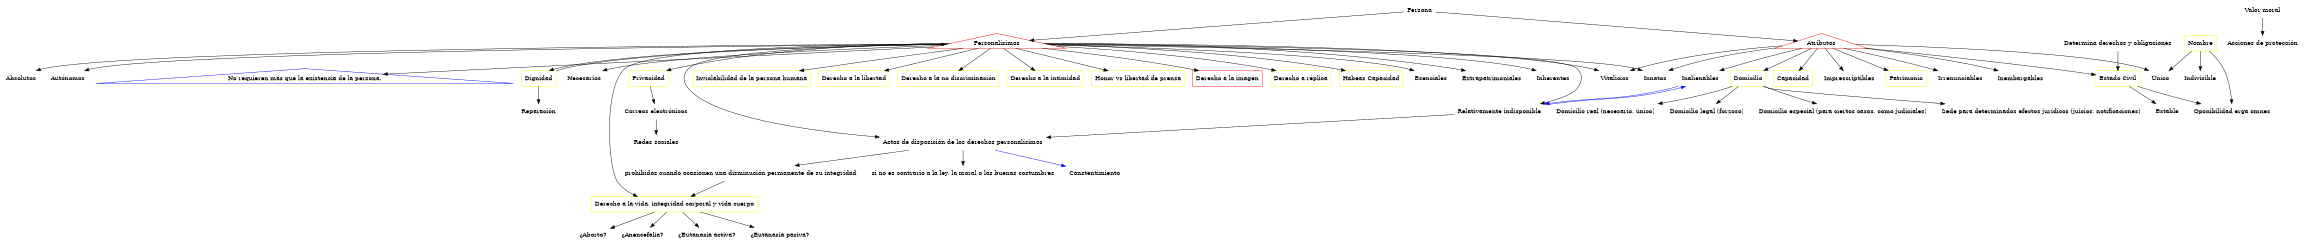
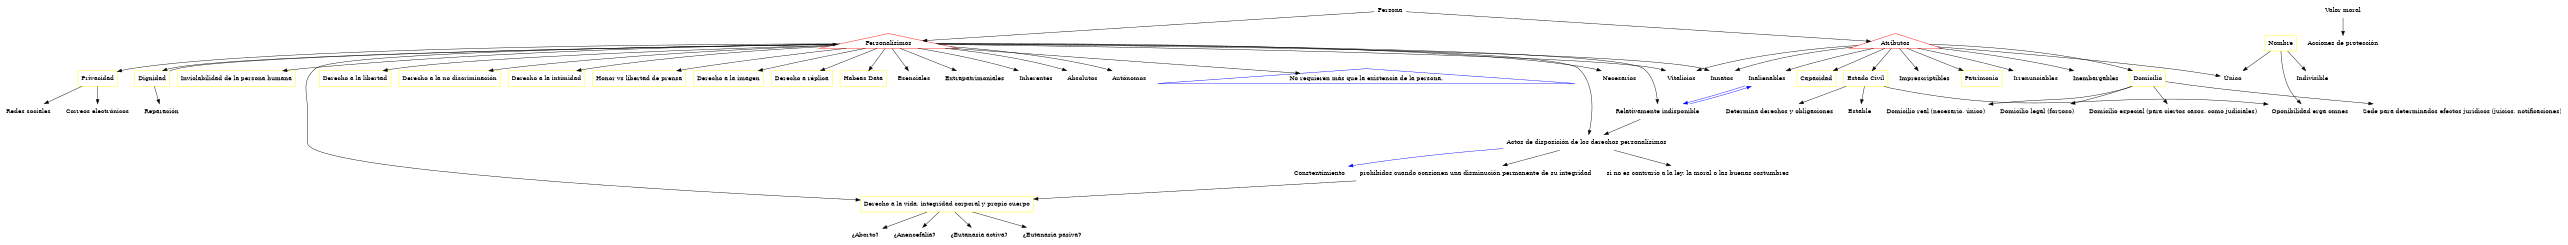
(2118, 59) -> (1825, 94)
(1227, 79) -> (729, 79)
(1371, 79) -> (863, 79)
(656, 125) -> (65, 94)
(675, 204) -> (947, 204)
